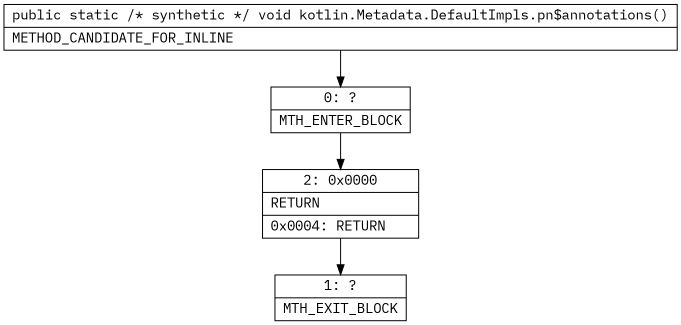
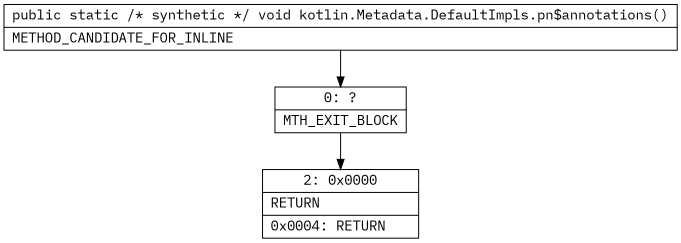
(341, 121) -> (341, 121)
(341, 298) -> none
